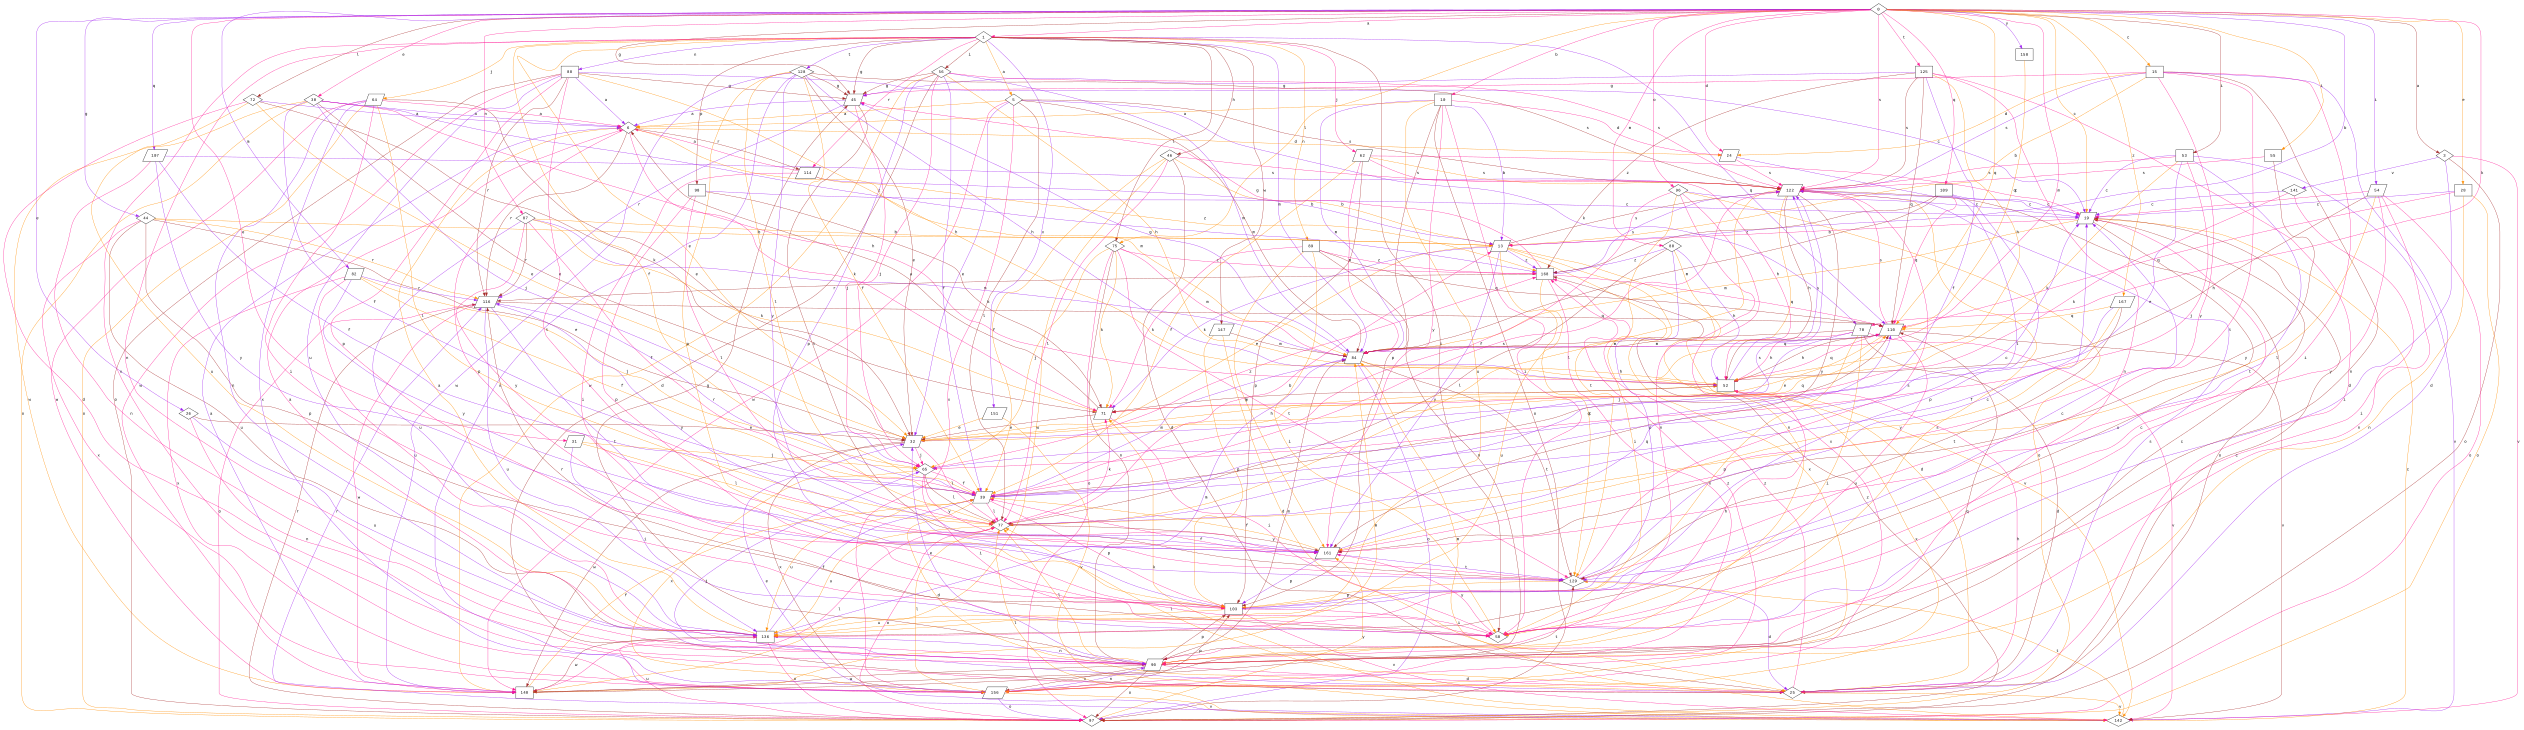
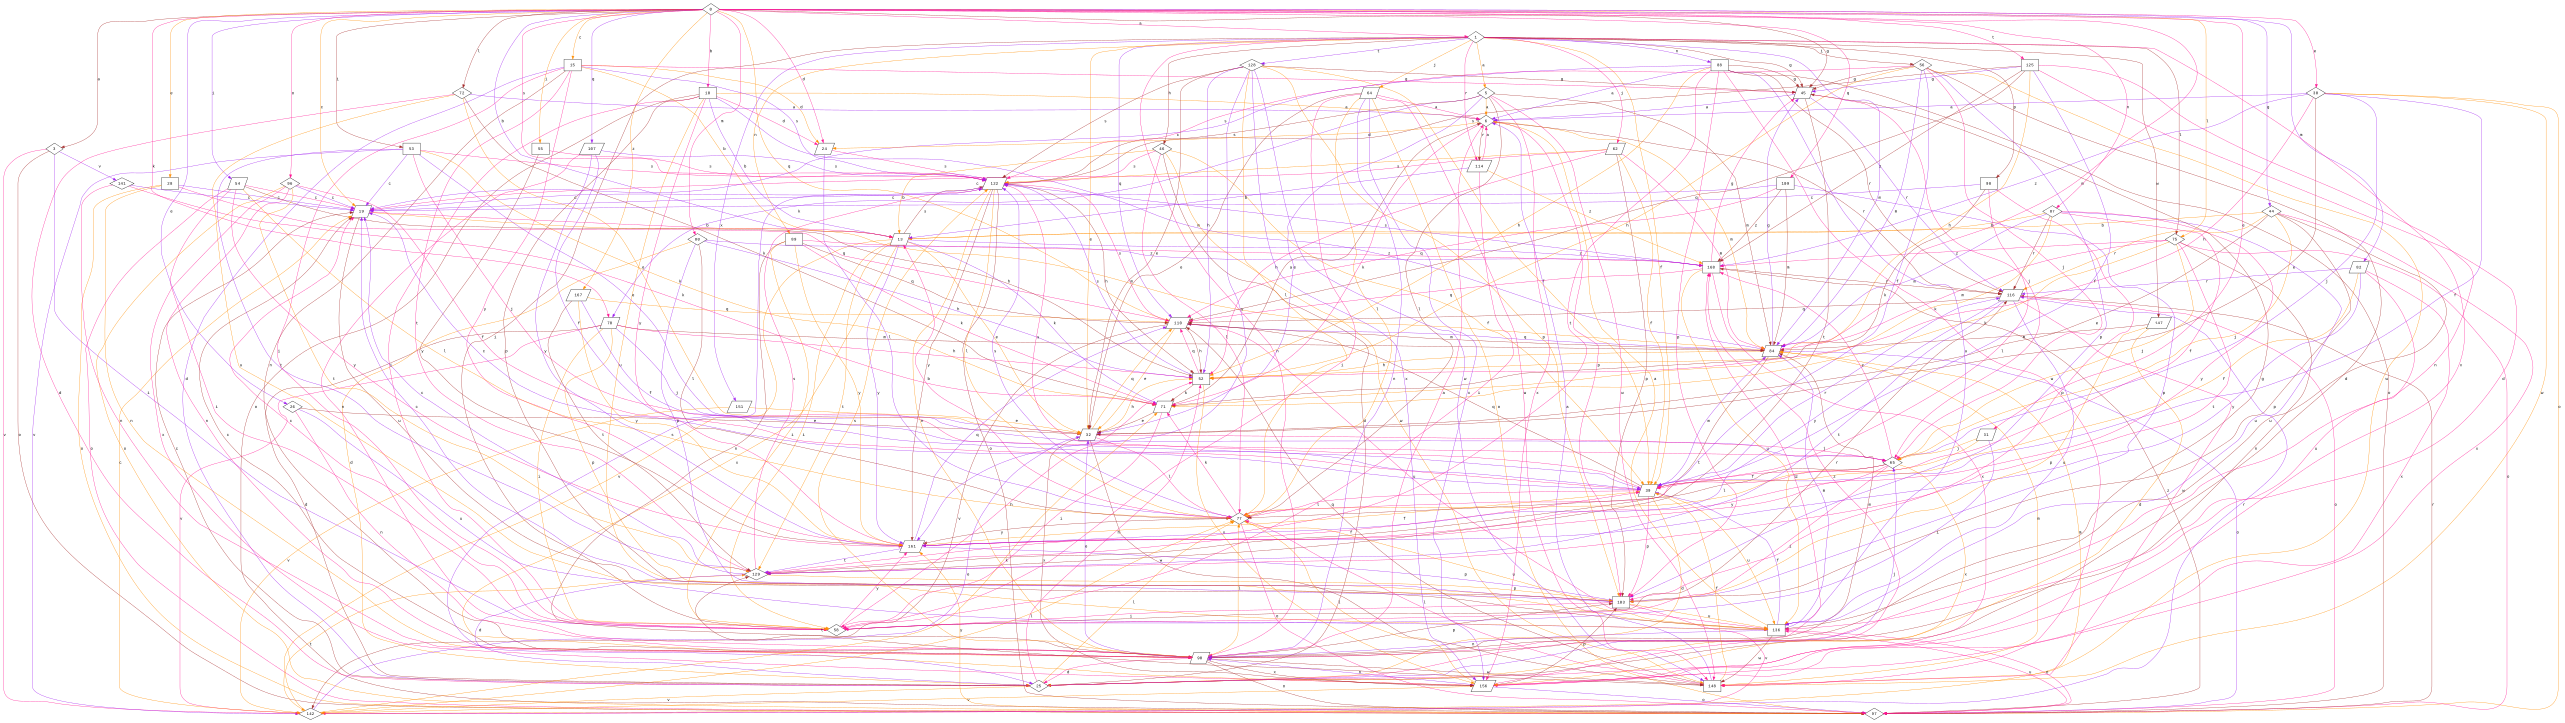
(2024, 55) -> none
(636, 377) -> (2137, 372)
